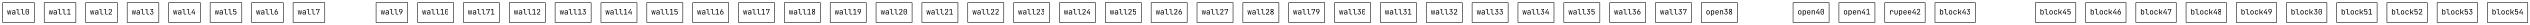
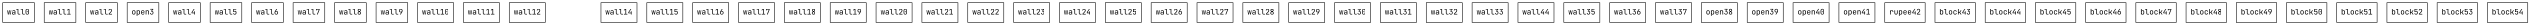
(143, 13) -> (143, 13)
none -> (350, 13)
(481, 13) -> (481, 13)
(573, 13) -> none
(1307, 13) -> (1307, 13)
(1536, 13) -> (1536, 13)
none -> (1765, 13)
none -> (2005, 13)
(2307, 13) -> (2307, 13)
